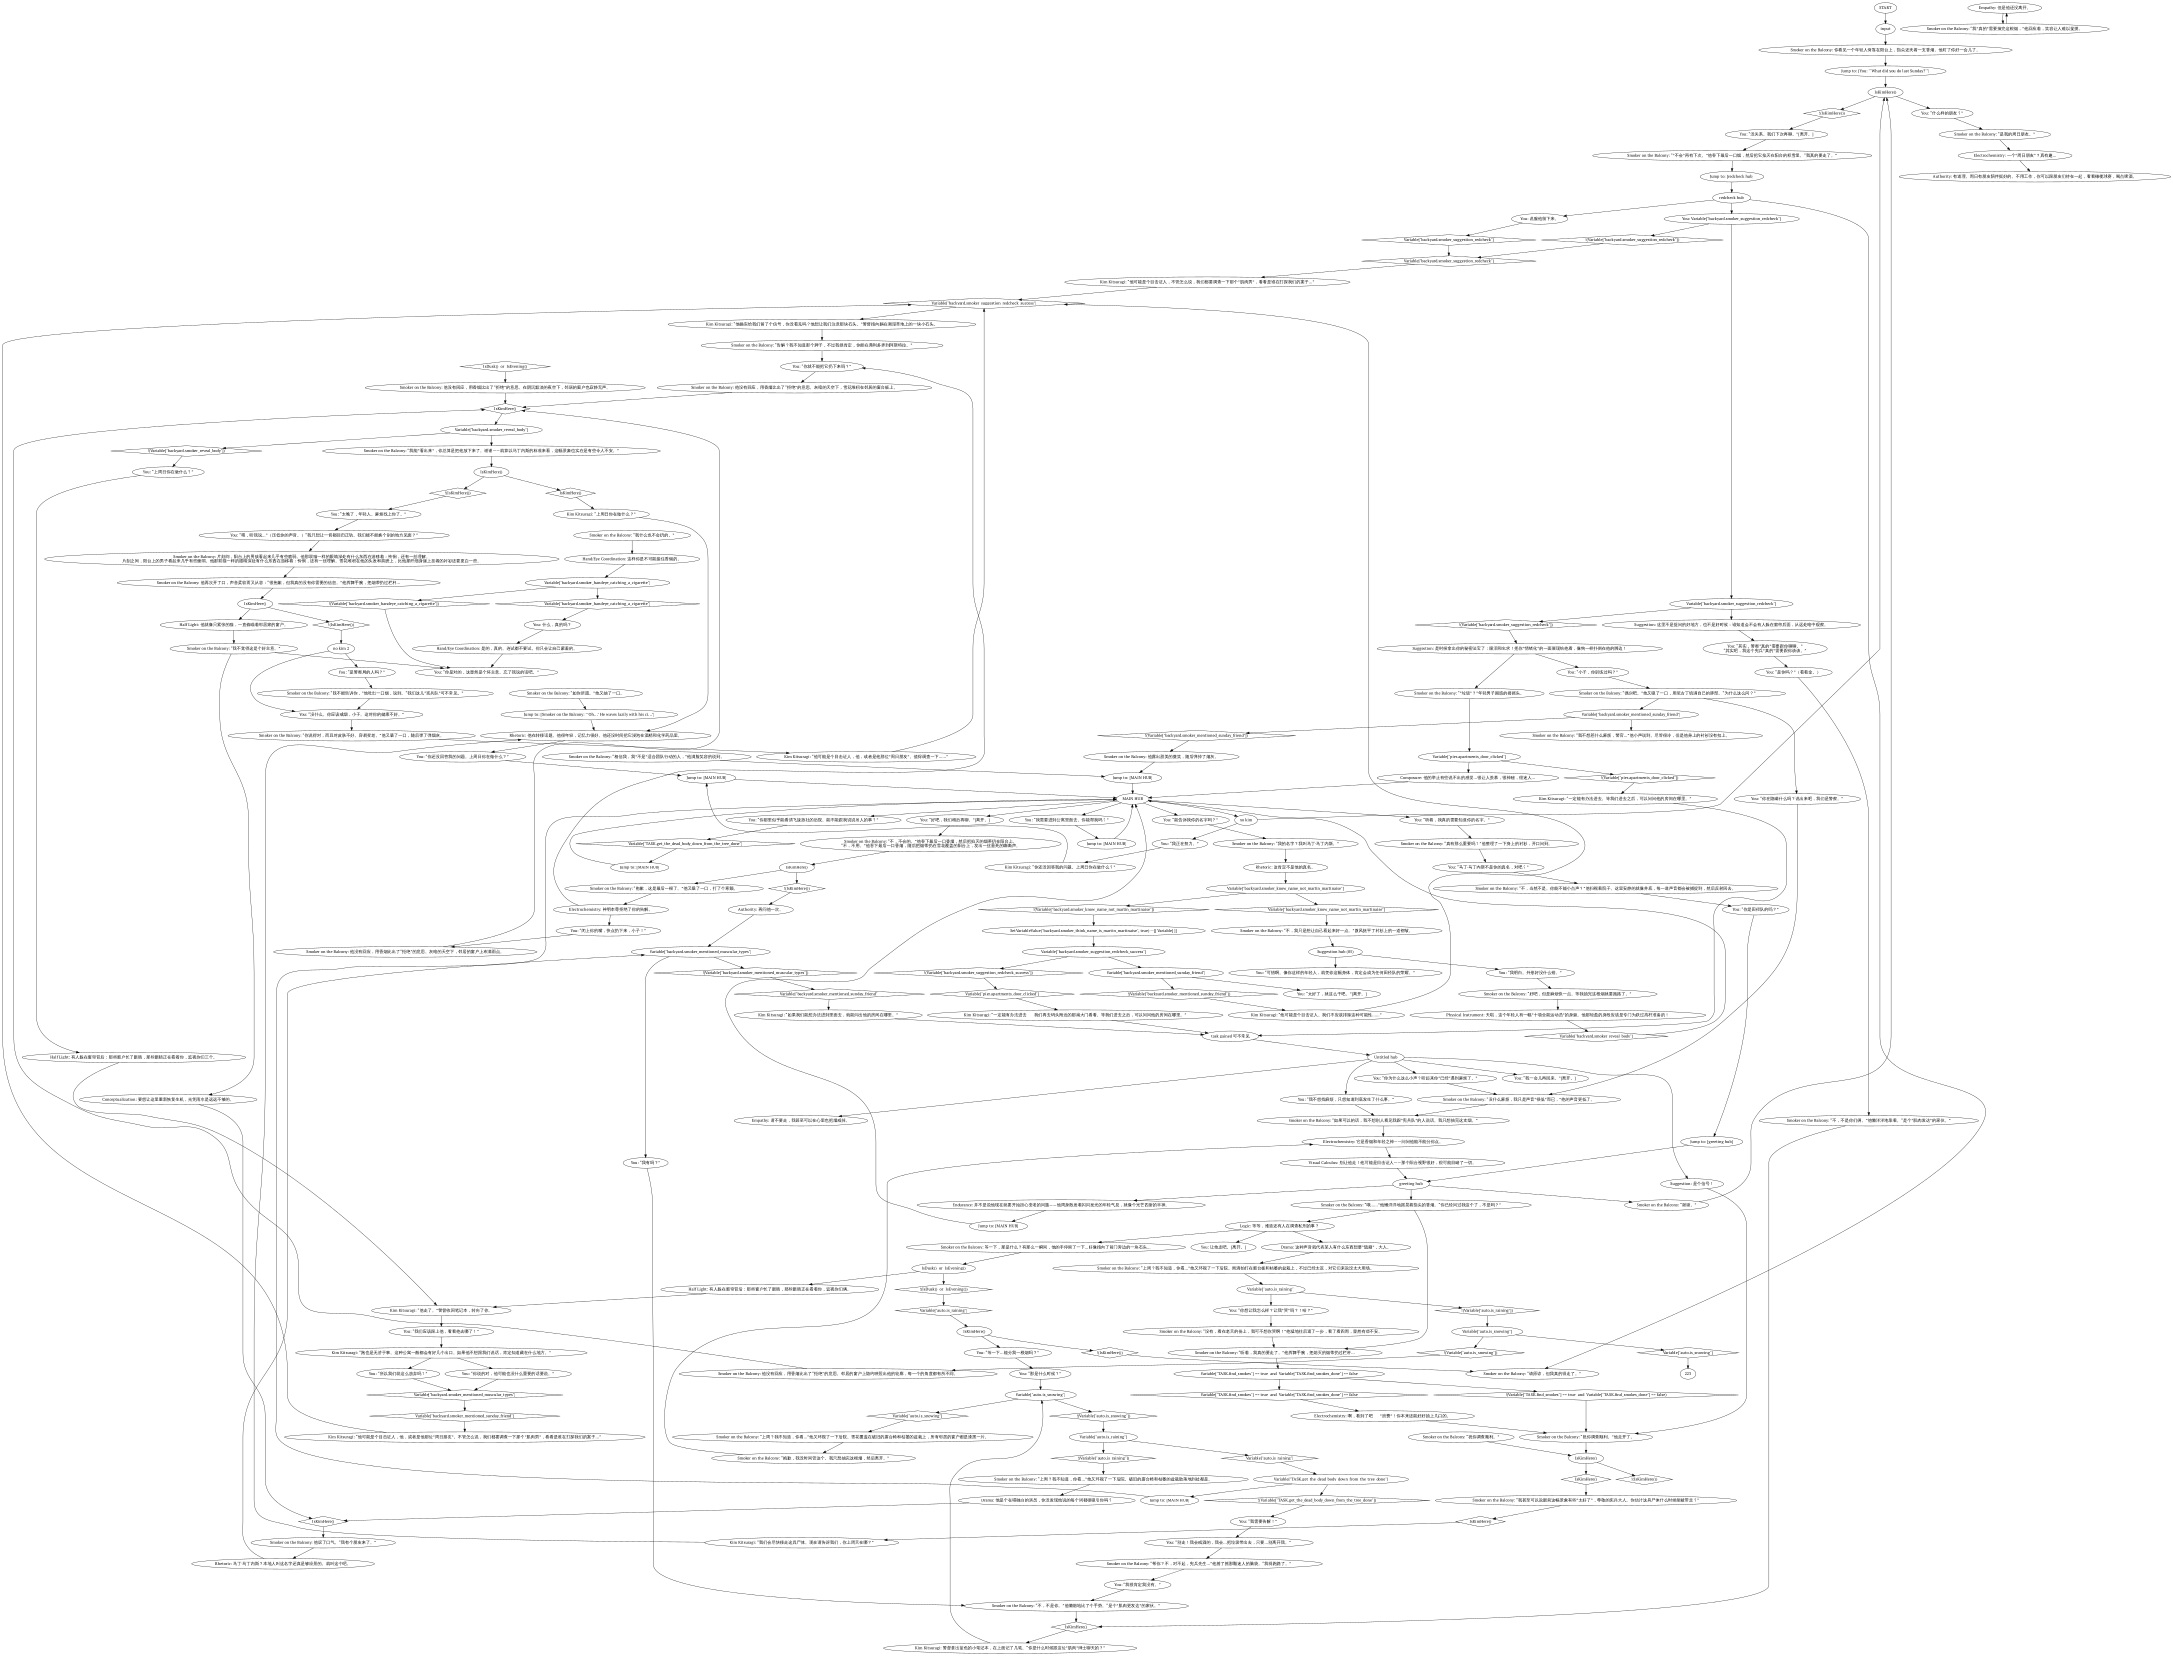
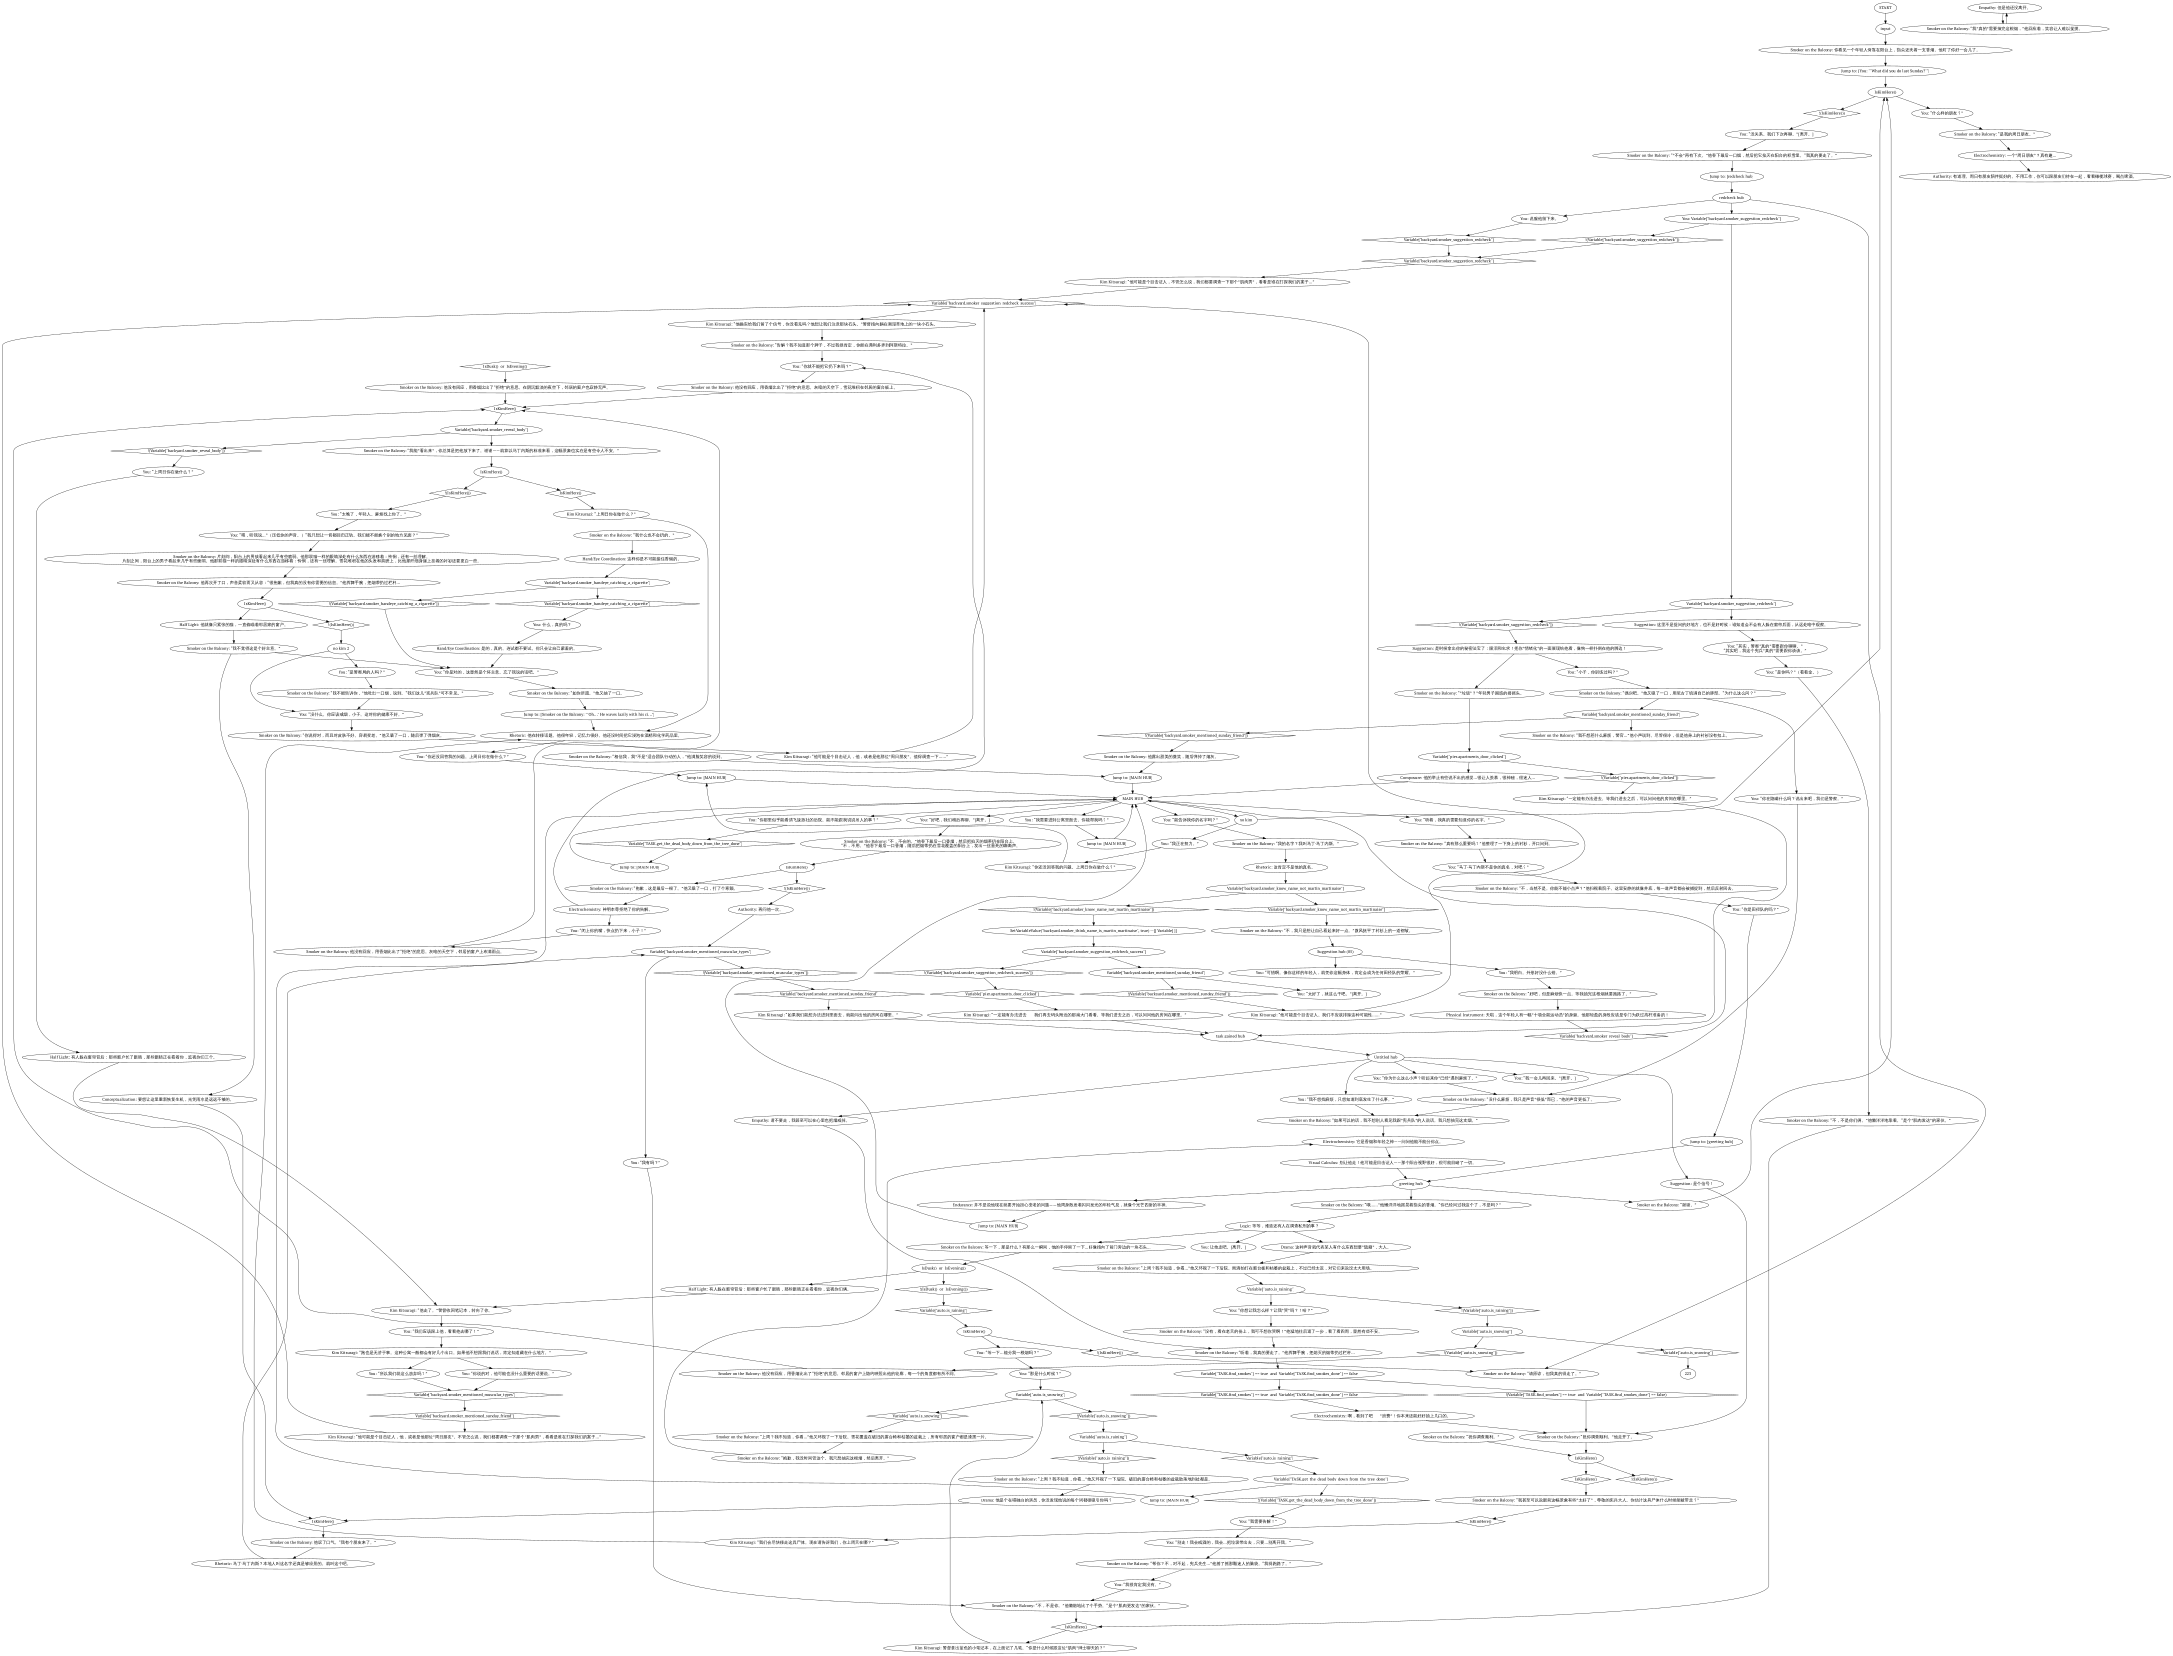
none -> (530, 683)
(1231, 1036) -> (1231, 1036)
(1427, 1311) -> (982, 1265)
